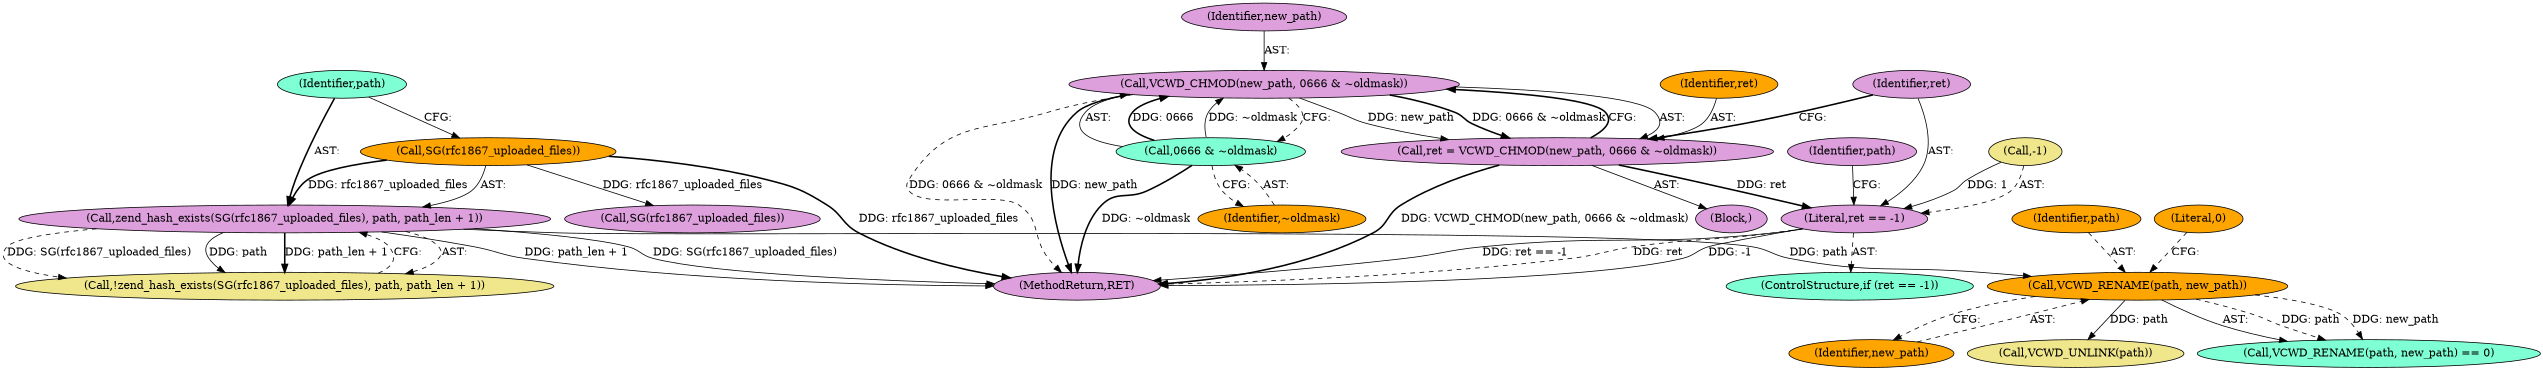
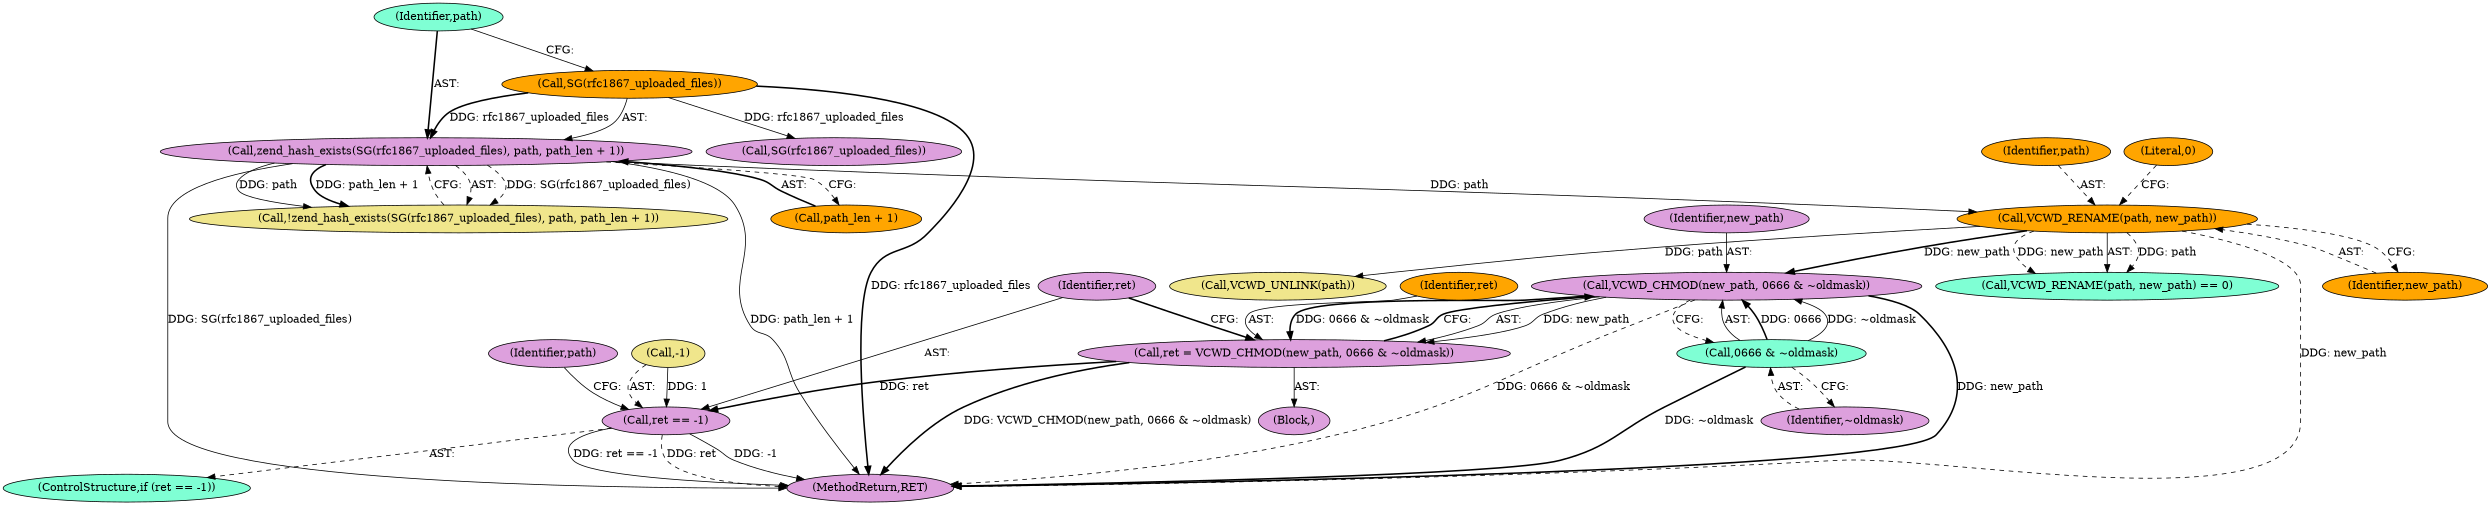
none -> (846, 219)
(1282, 219) -> (1845, 421)
(1854, 219) -> (666, 421)
none -> (1910, 249)
none -> (1820, 461)
